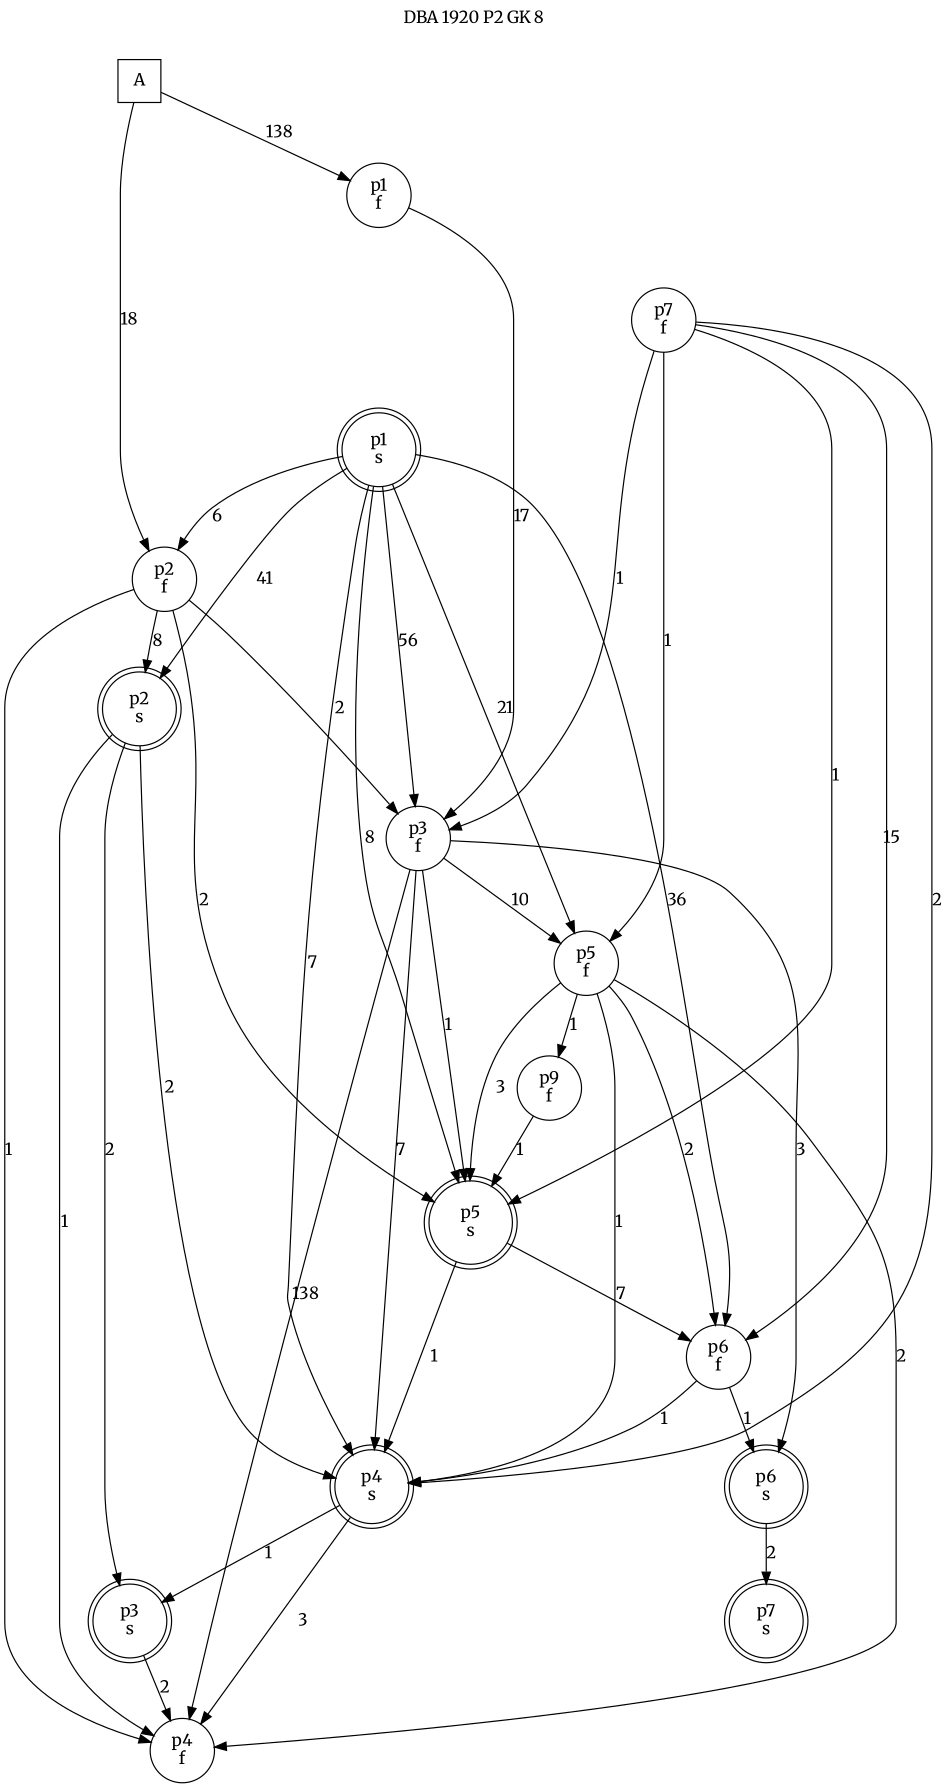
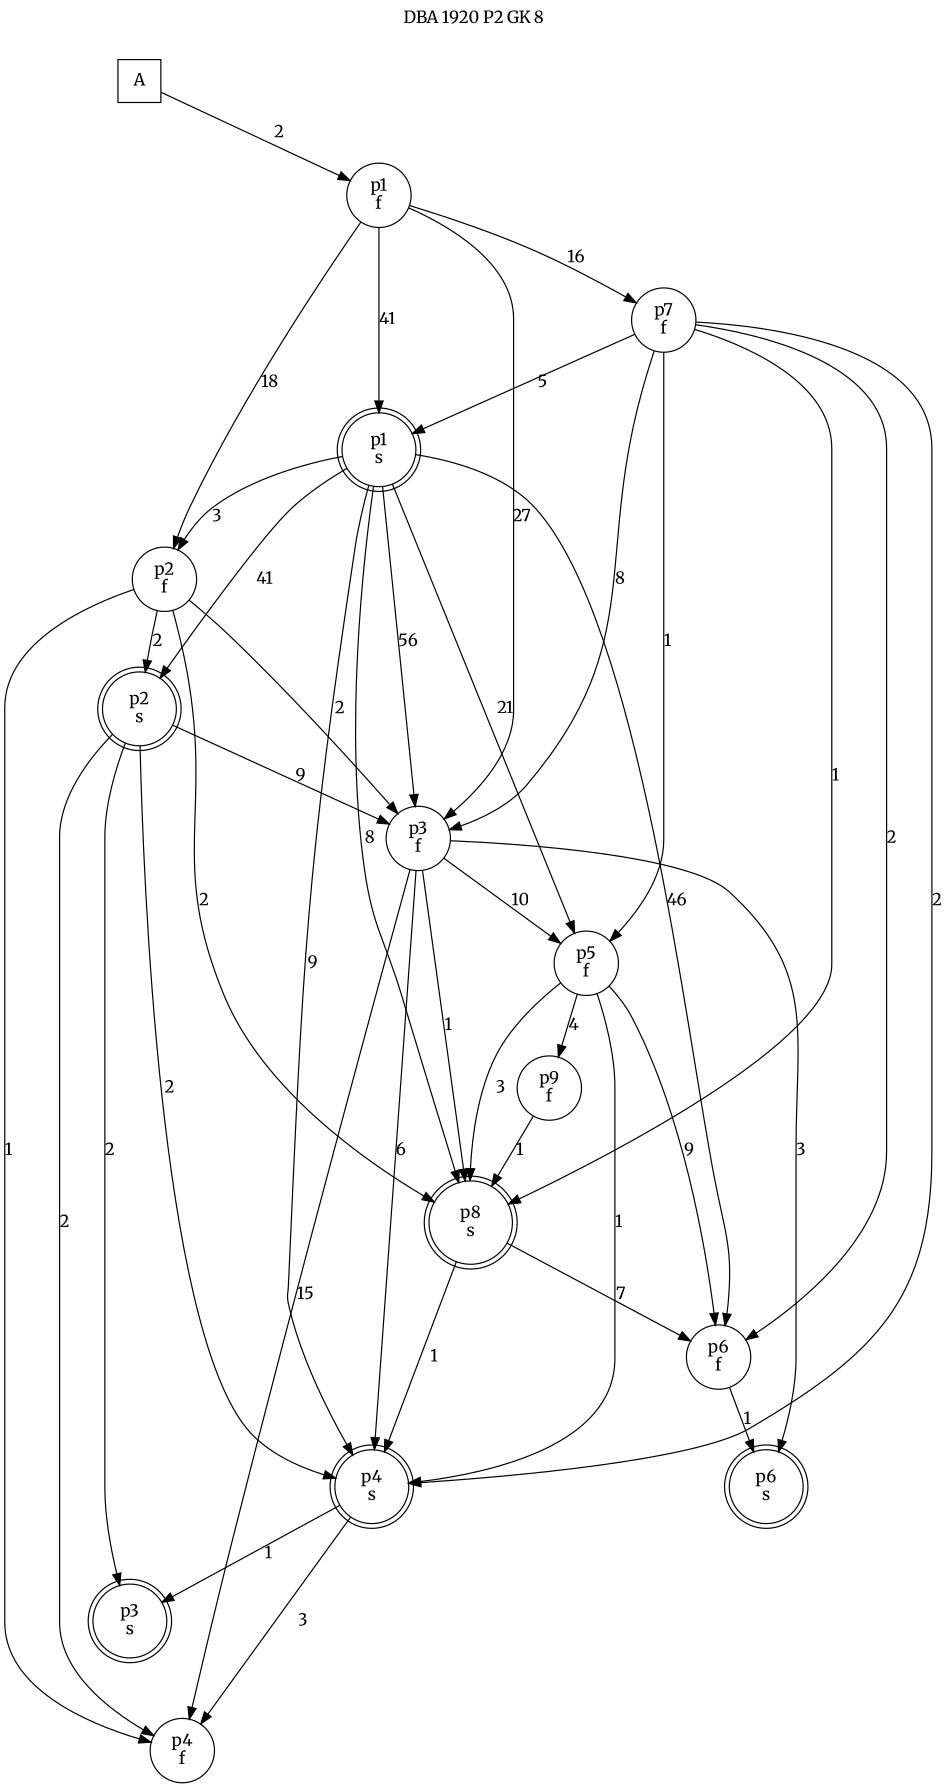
(279, 133) -> (279, 133)
none -> (520, 245)
none -> (379, 314)
(120, 322) -> (262, 375)
none -> (529, 381)
(217, 517) -> (217, 517)
(522, 517) -> (522, 517)
(620, 579) -> (620, 579)
(158, 642) -> (158, 642)
none -> (275, 772)
(892, 838) -> (892, 838)
(677, 901) -> (677, 901)
(313, 963) -> (313, 963)
(574, 1026) -> (574, 1026)
(401, 1150) -> (401, 1150)
(689, 1150) -> (689, 1150)
(65, 1223) -> (65, 1223)
(471, 1223) -> (471, 1223)
(306, 1295) -> (306, 1295)
(567, 1453) -> none
(896, 1587) -> none
(766, 1621) -> none
(155, 1683) -> none
